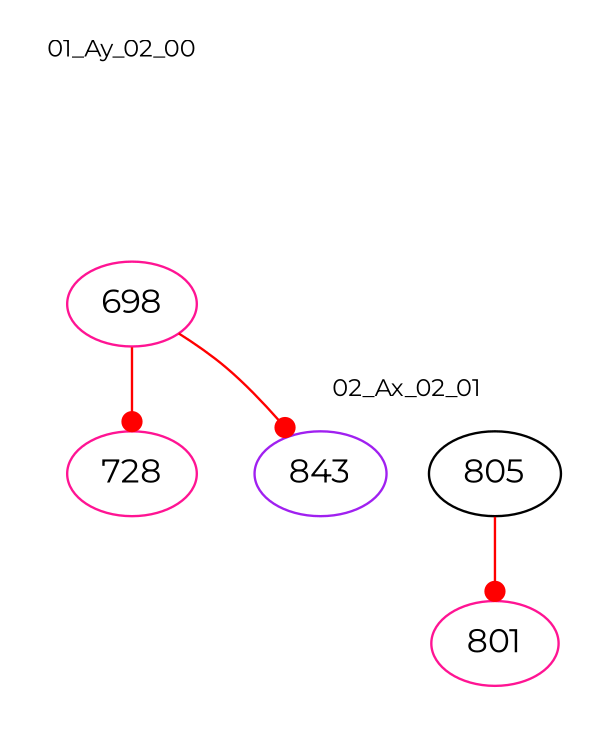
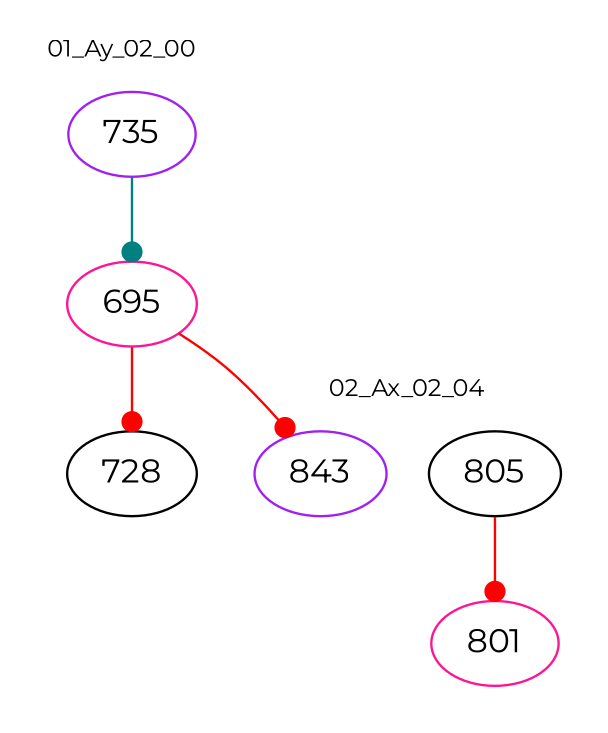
none -> (132, 134)
(132, 304) -> (132, 304)
(408, 390) -> (408, 390)
(132, 474) -> (132, 474)
